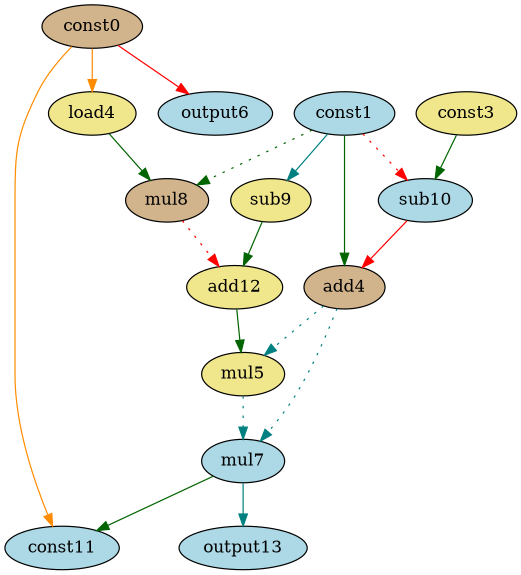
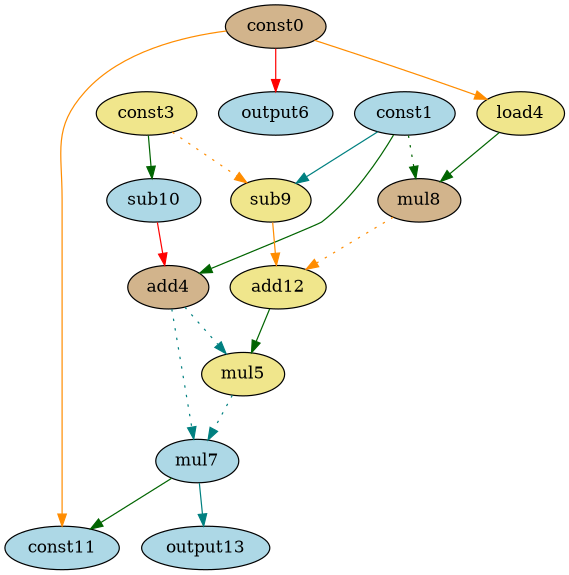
(381, 152) -> none
none -> (205, 154)
(255, 238) -> (274, 234)
(197, 239) -> (355, 240)
